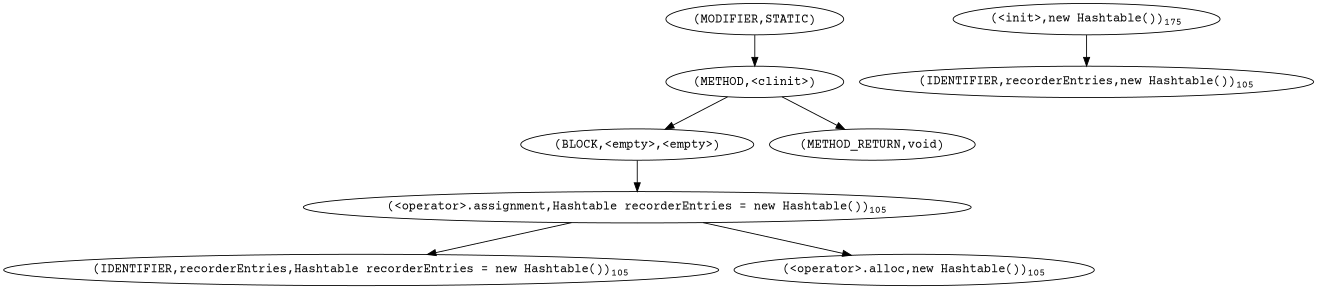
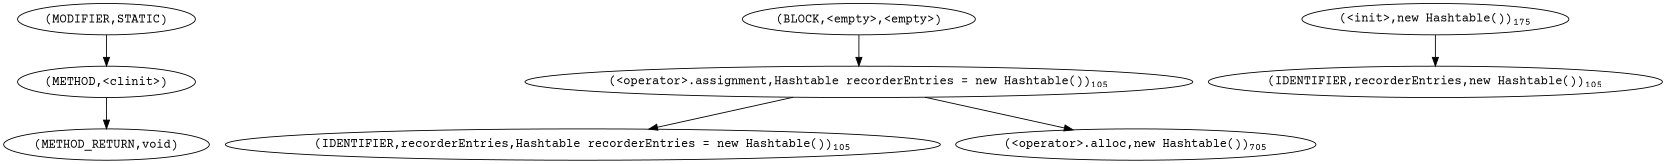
(700, 111) -> none
(1037, 269) -> (1258, 143)
